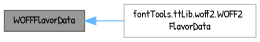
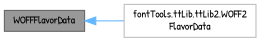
(190, 21) -> (190, 21)
